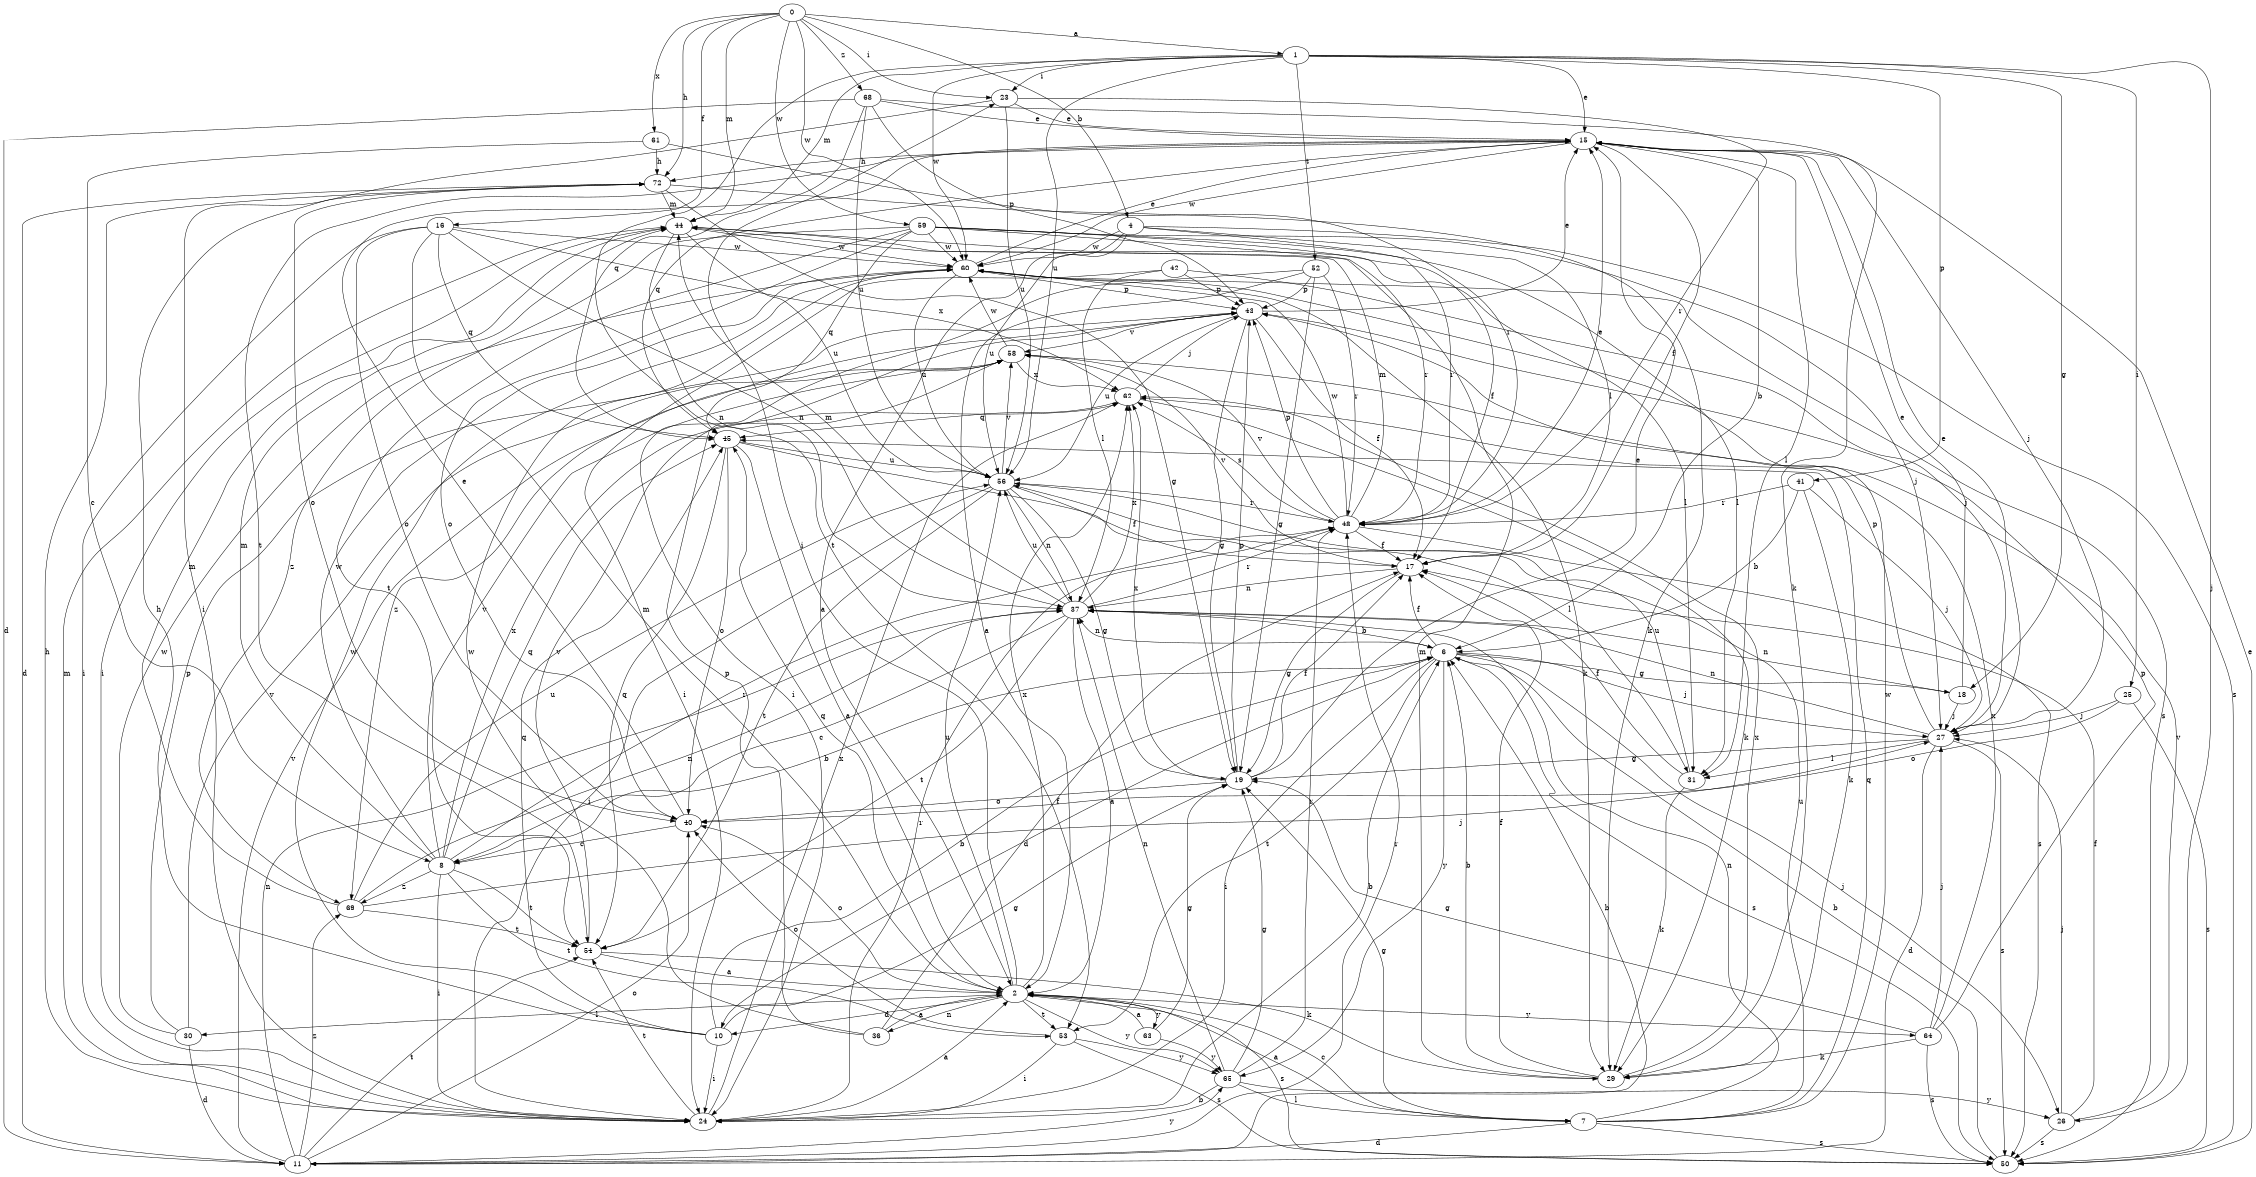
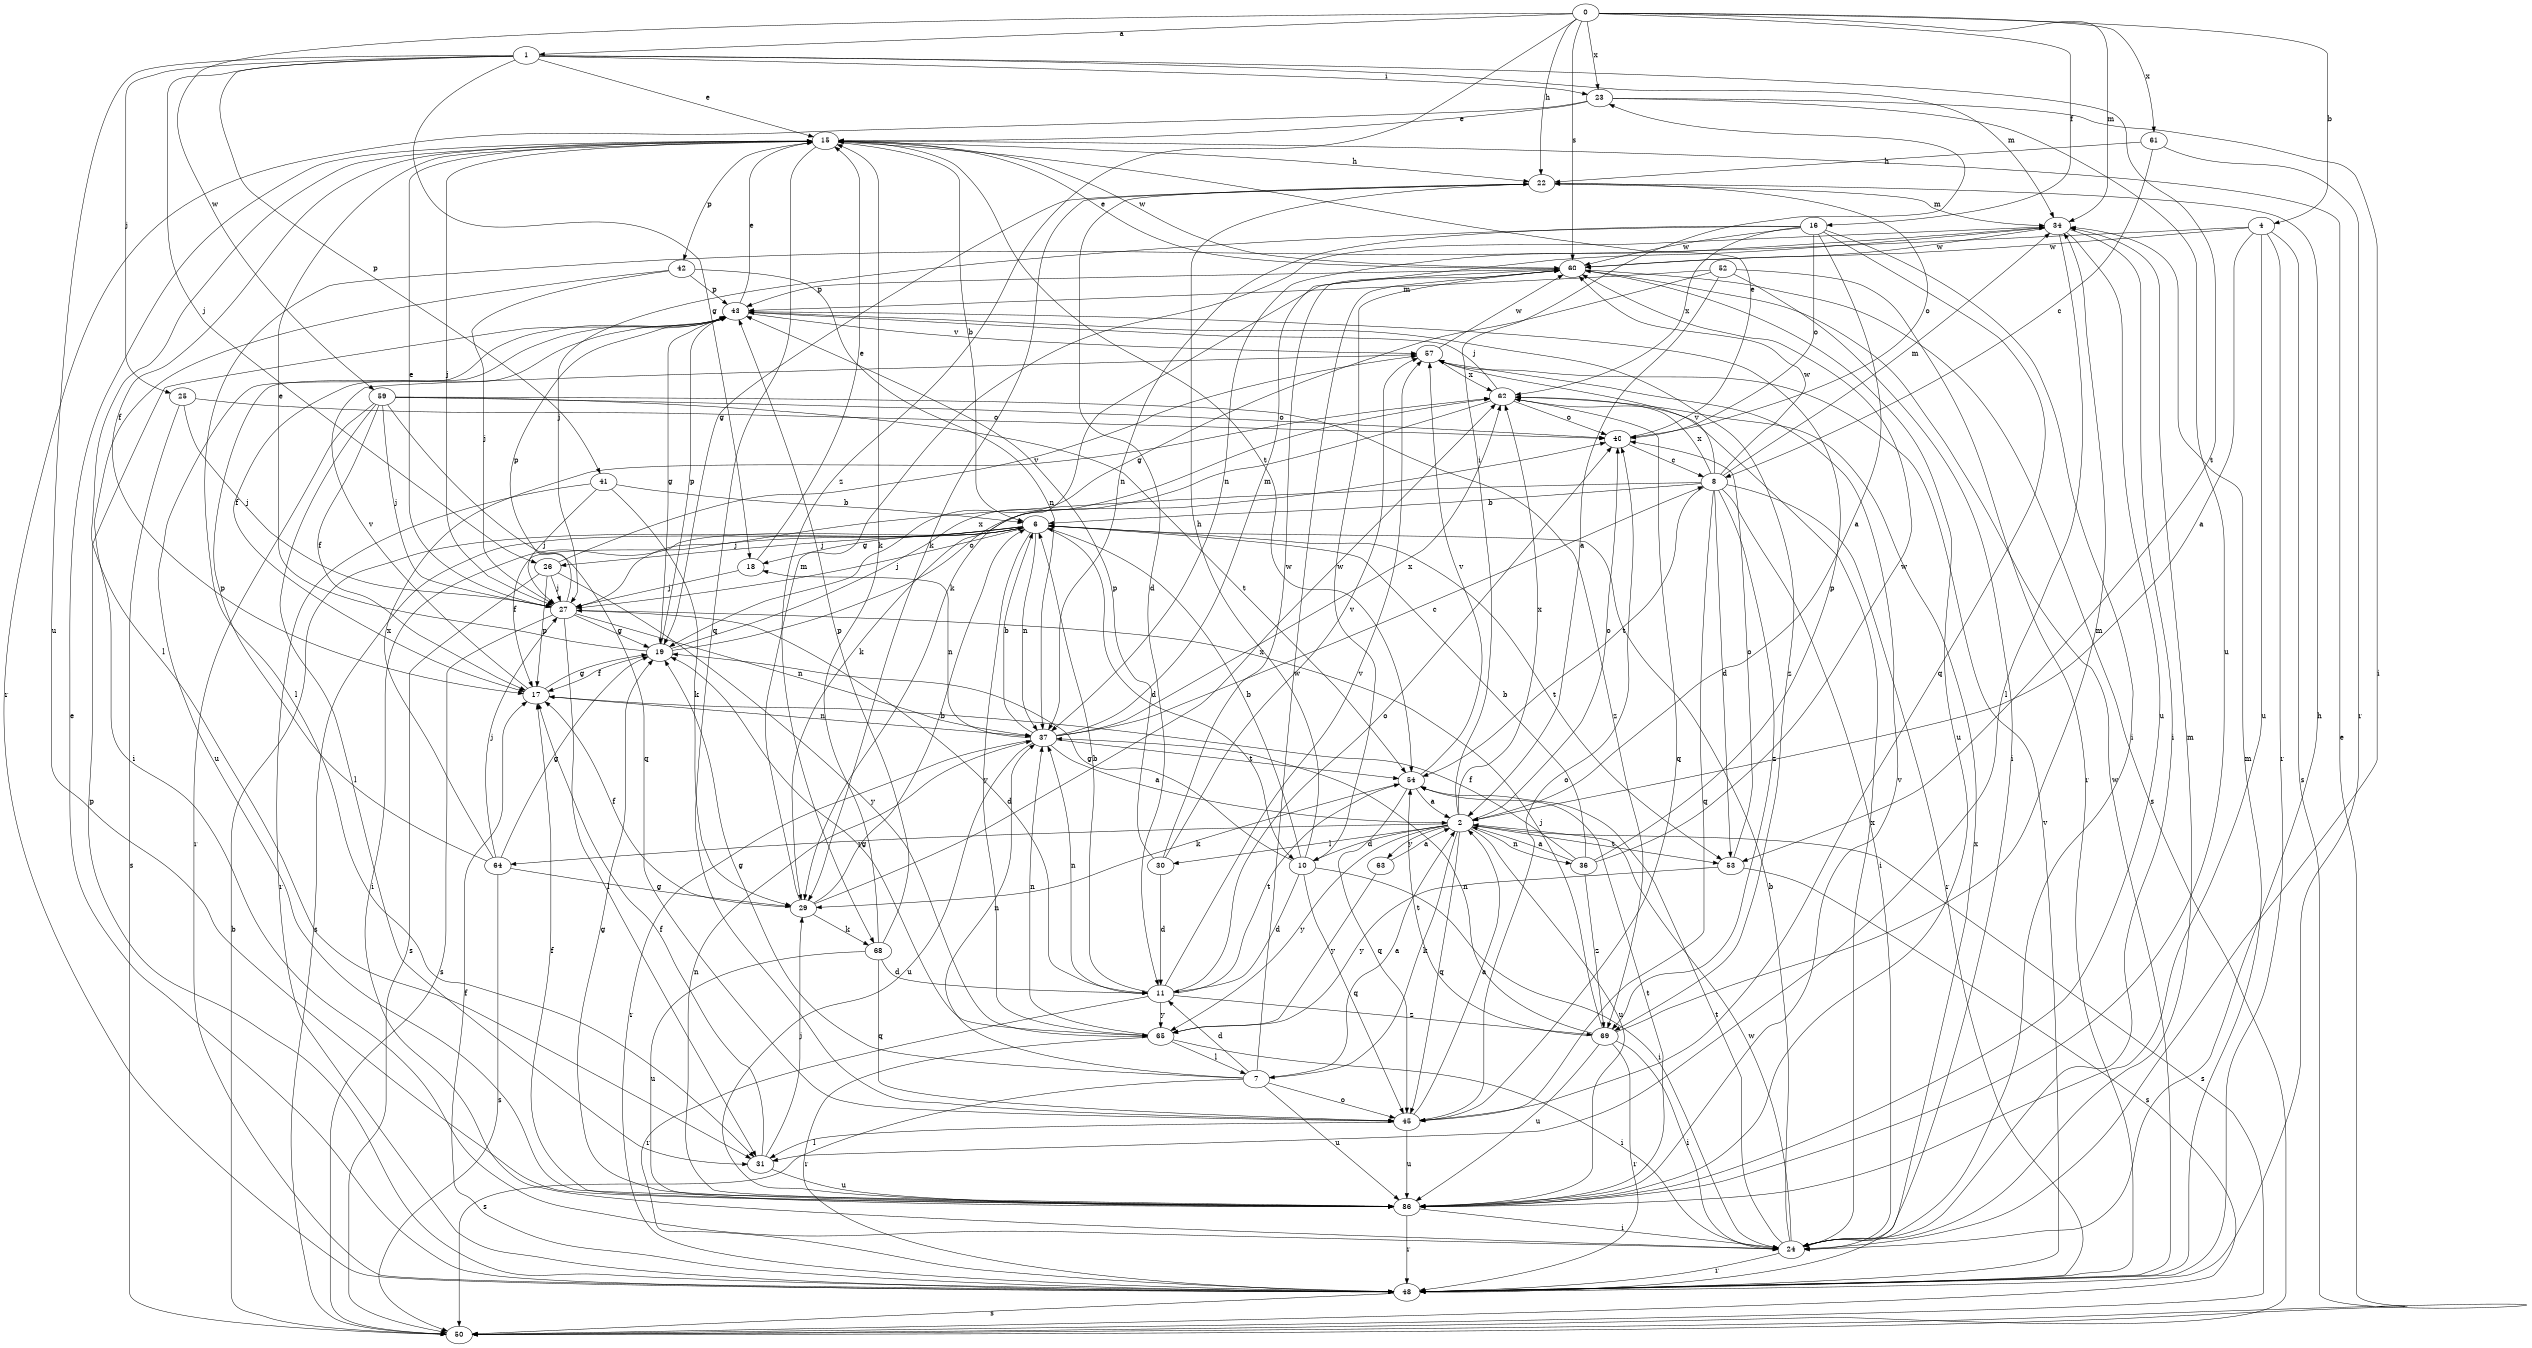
(869, 55) -> (1596, 55)
(1022, 69) -> none
(1038, 119) -> (881, 546)
(808, 141) -> (1575, 141)
(1305, 155) -> none
none -> (727, 173)
(657, 183) -> (1542, 183)
(1876, 195) -> (839, 929)
(679, 226) -> (2057, 226)
(941, 246) -> none
none -> (1052, 257)
(1552, 279) -> (777, 256)
(1306, 290) -> (1407, 290)
(1012, 354) -> (1429, 354)
(2137, 375) -> (127, 226)
none -> (1558, 417)
(1103, 439) -> (1052, 503)
(1240, 461) -> (1976, 845)
(1002, 482) -> (1407, 1207)
none -> (1186, 499)
none -> (1400, 597)
(646, 610) -> (1857, 525)
(1567, 629) -> (948, 603)
(623, 683) -> (1361, 928)
(1869, 781) -> (1343, 1100)
(2095, 845) -> (545, 631)
(1187, 904) -> none
(1662, 930) -> (801, 1036)
none -> (1594, 949)
(569, 951) -> (1725, 674)
none -> (1259, 957)
(946, 1058) -> (1752, 1036)
(1323, 1058) -> (1425, 951)
(1822, 1058) -> (659, 887)
(1643, 1091) -> (875, 810)
(976, 1100) -> (1691, 1155)
(1201, 1100) -> (1622, 1143)
none -> (1620, 1237)
